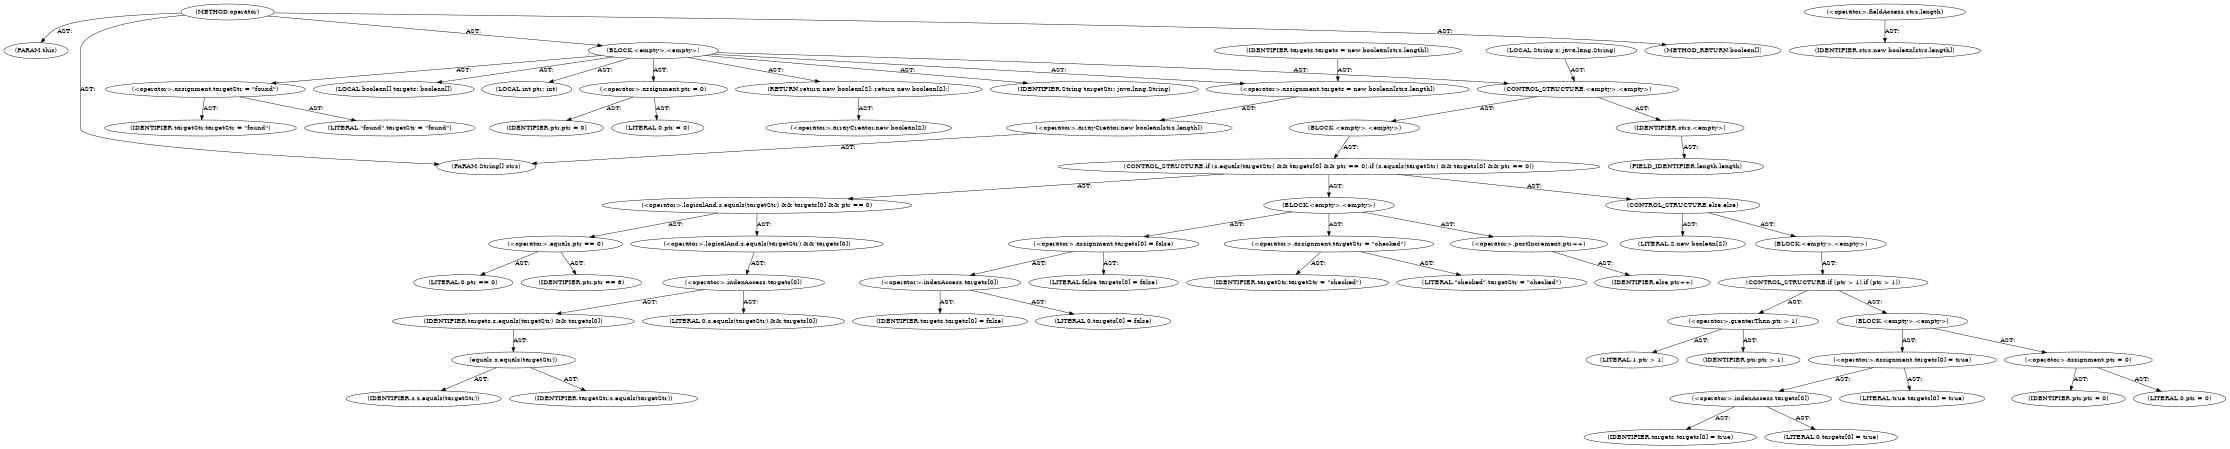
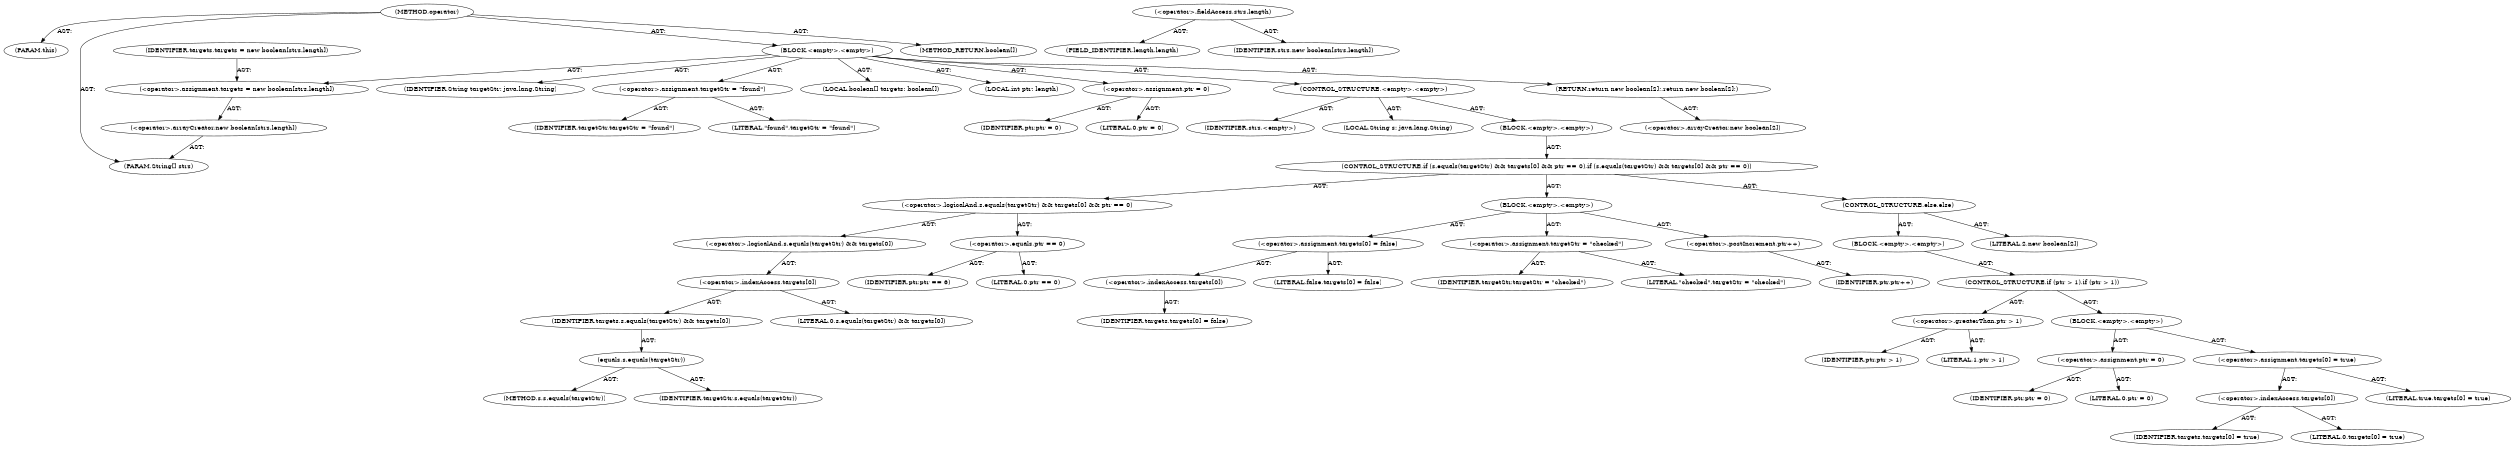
(1569, 68) -> (1385, 107)
(527, 89) -> (1022, 89)
(1683, 145) -> (1170, 30)
(1652, 283) -> (1874, 283)
(1103, 321) -> none
(424, 399) -> (555, 399)
